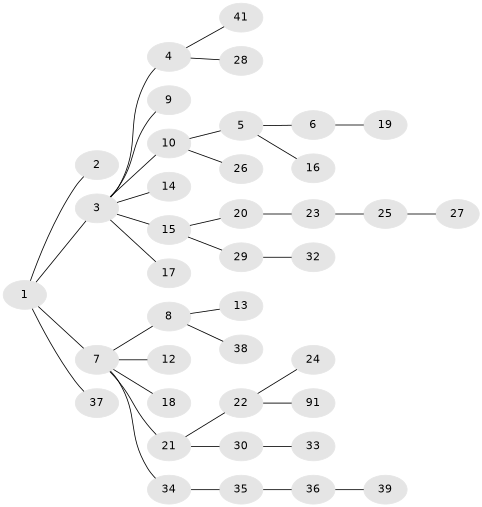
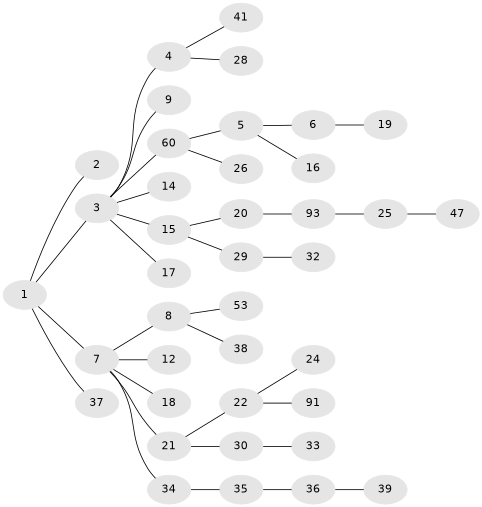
(169, 143) -> (169, 143)
(313, 214) -> (313, 214)
(458, 214) -> (458, 214)
(241, 306) -> (241, 306)
